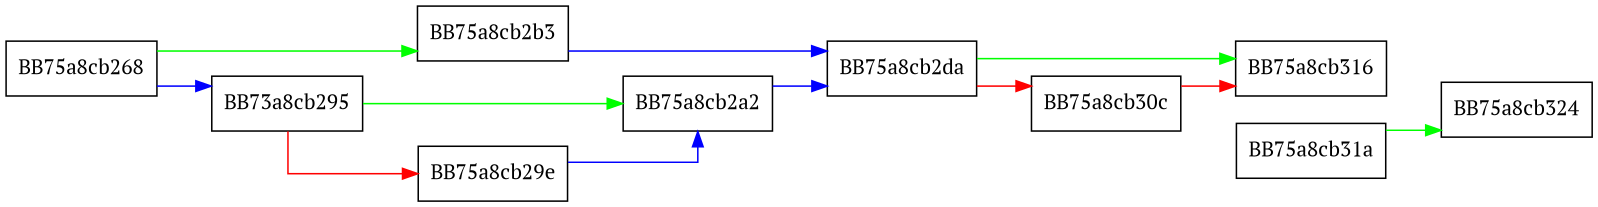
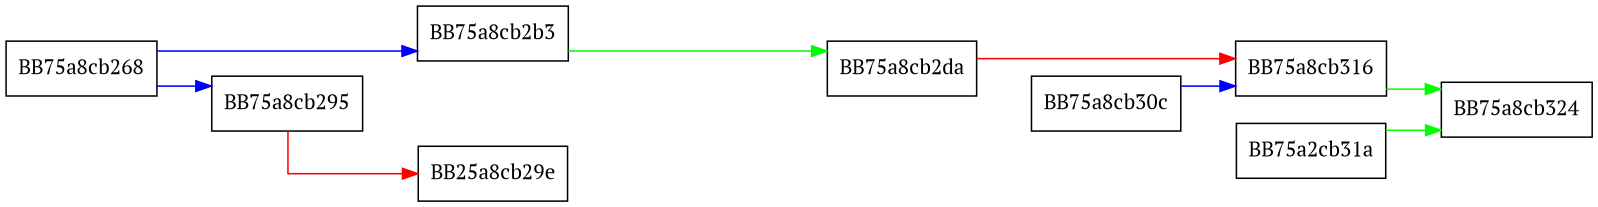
(279, 51) -> (279, 51)
(690, 51) -> (690, 51)
(1098, 59) -> (1098, 59)
(996, 86) -> none
(1201, 86) -> (1201, 86)
none -> (1406, 89)
(287, 104) -> (287, 104)
(698, 104) -> none
(1311, 151) -> (1311, 151)
(493, 174) -> (493, 174)
